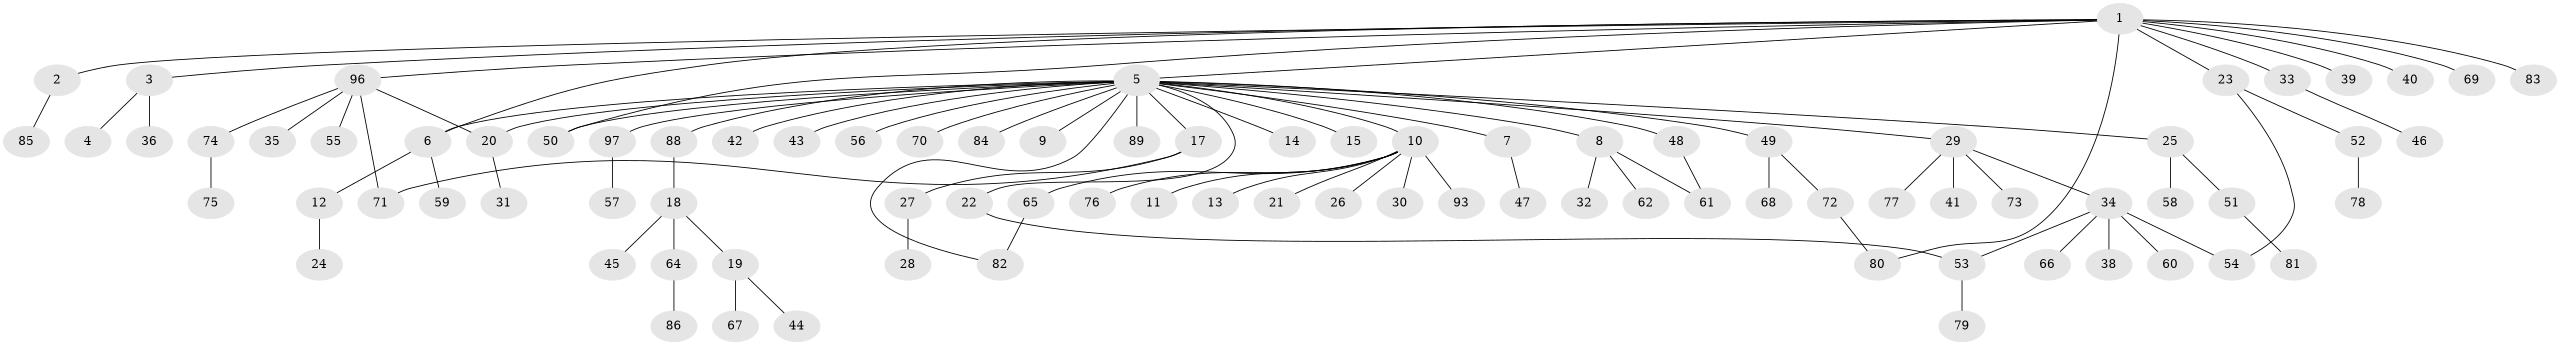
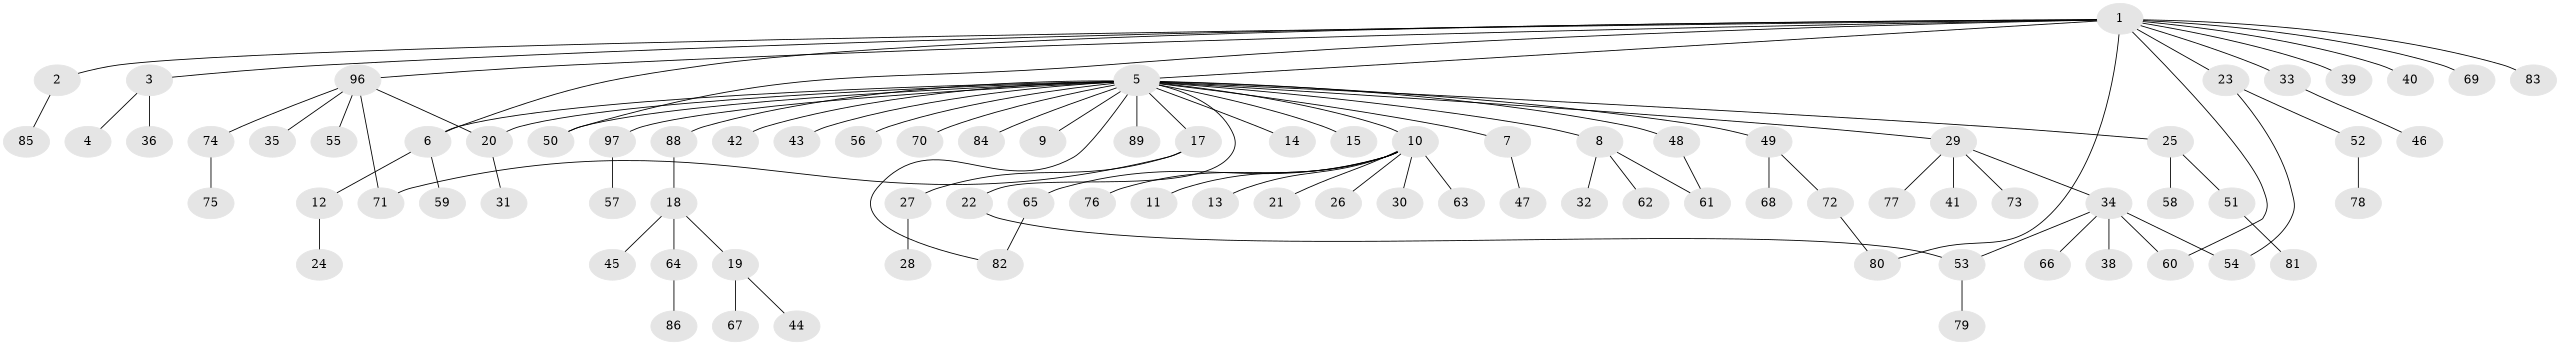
none -> (2239, 150)
(1461, 203) -> (1461, 203)
